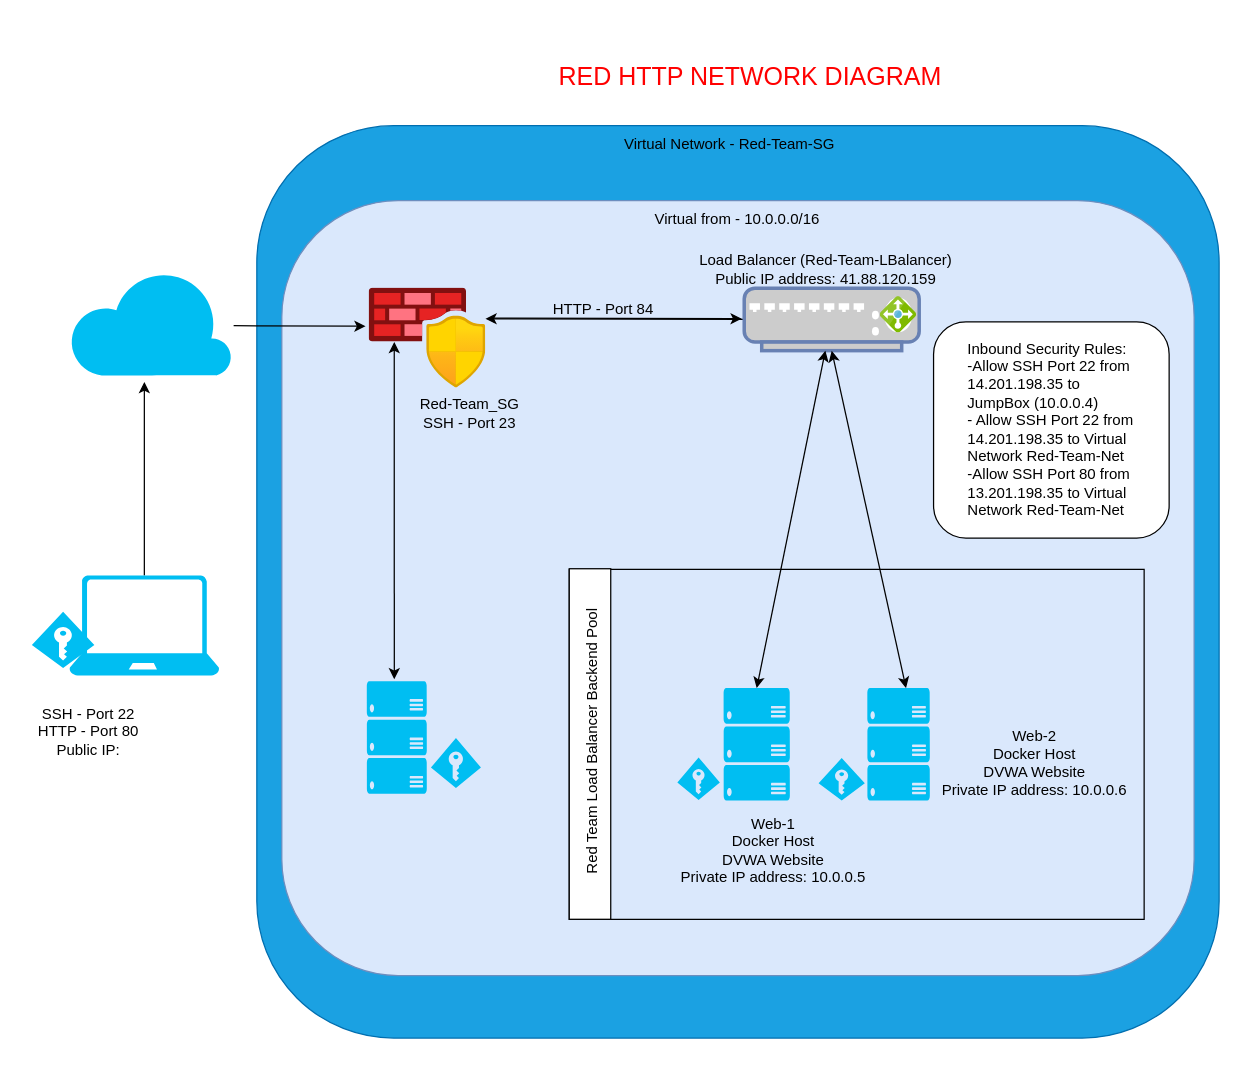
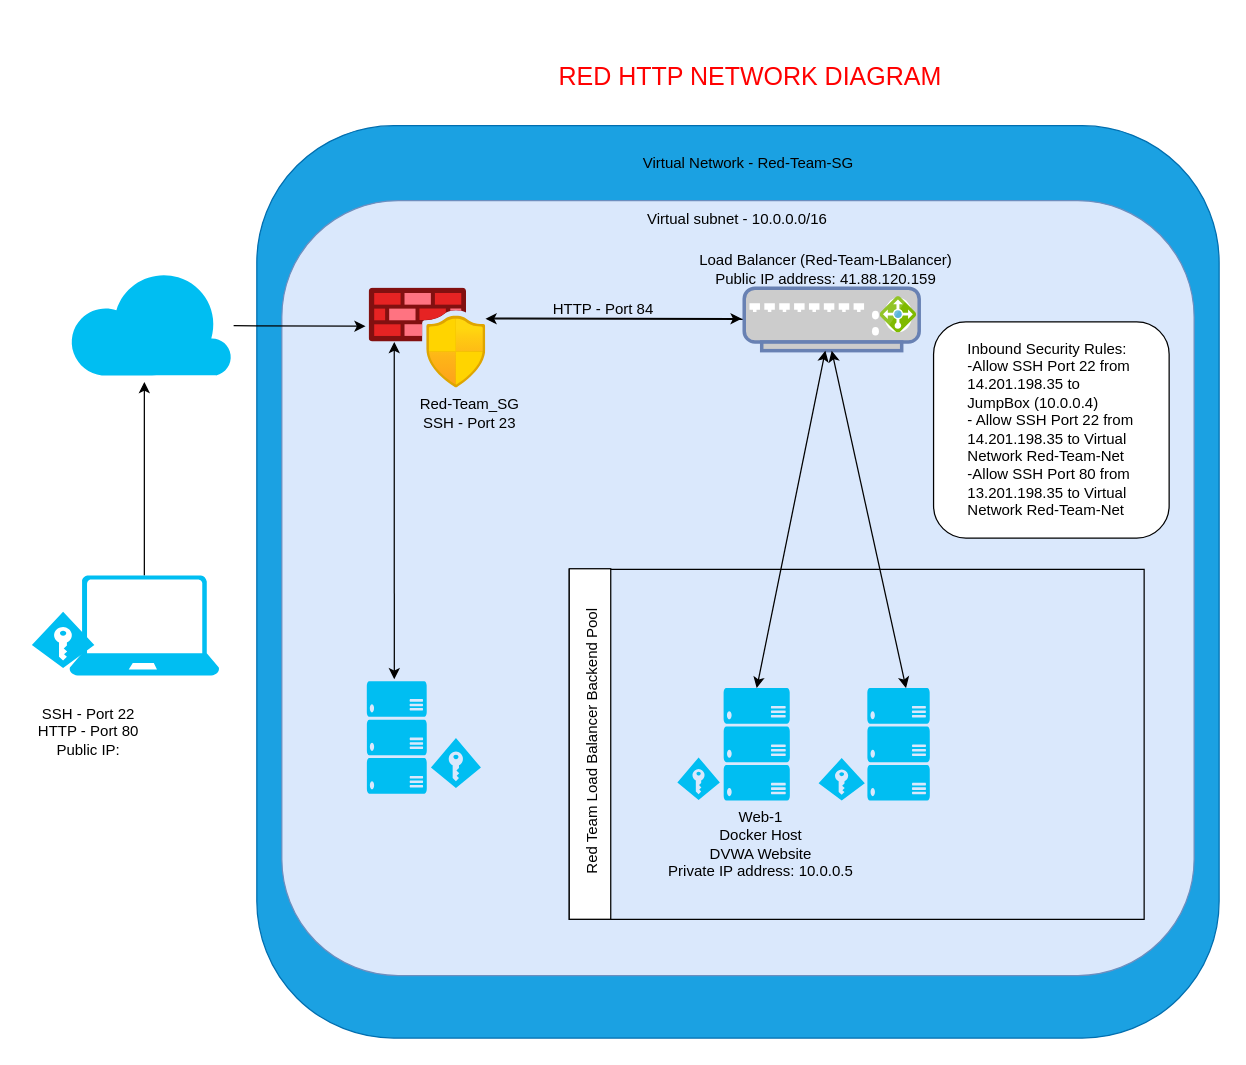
(729, 144) -> (748, 163)
(736, 219) -> (736, 219)
(1034, 763) -> none
(773, 850) -> (761, 844)
